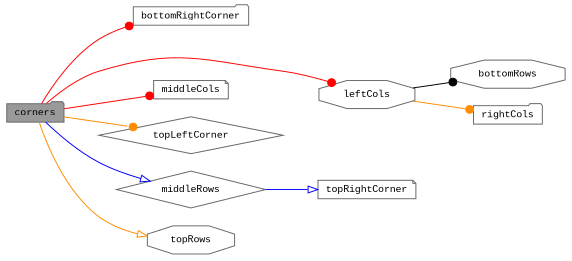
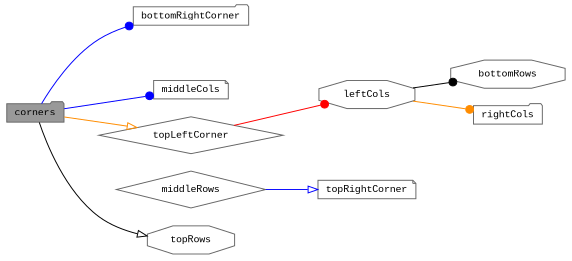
(77, 58) -> (77, 58)
(183, 58) -> (277, 115)
(105, 103) -> (105, 103)
(96, 122) -> (96, 122)
(89, 157) -> none
(74, 191) -> (74, 191)
